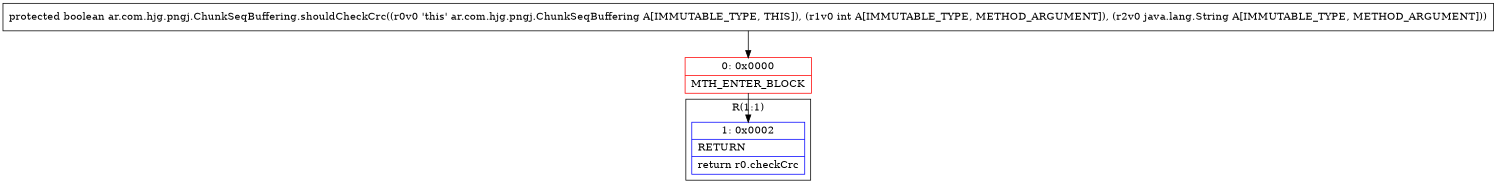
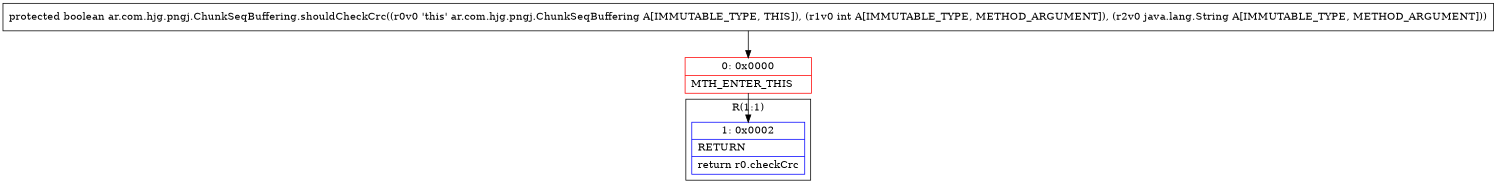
(748, 84) -> (742, 84)
